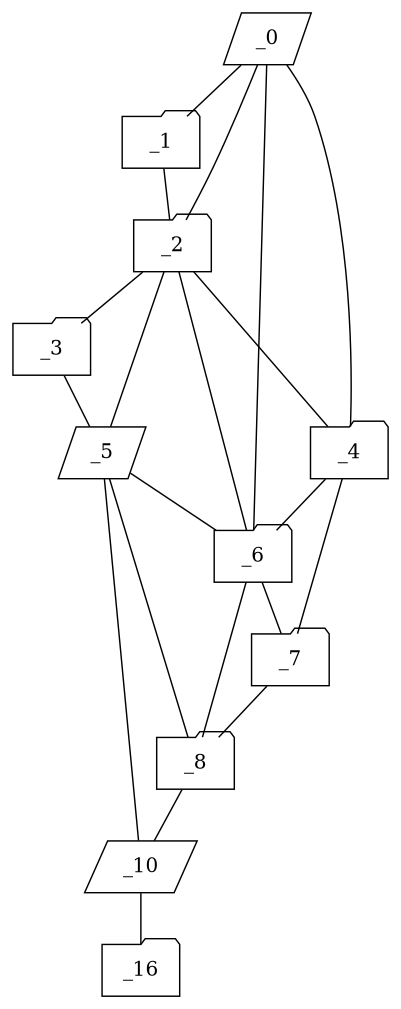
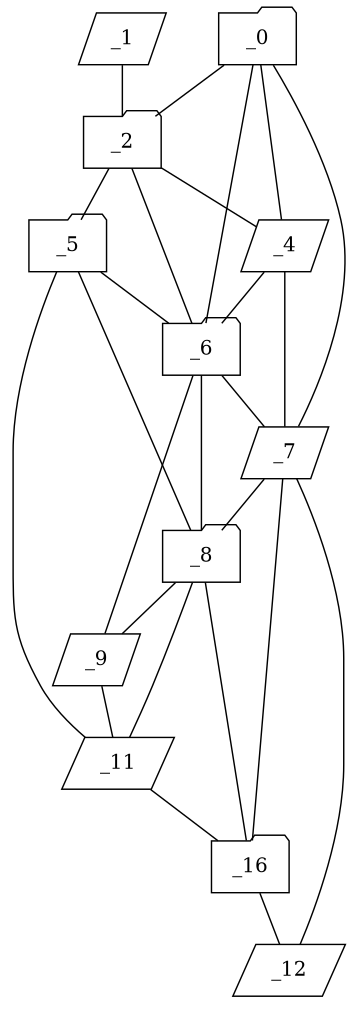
(267, 39) -> (257, 39)
(214, 91) -> (344, 242)
(161, 142) -> (122, 39)
(52, 349) -> none
(102, 453) -> (68, 246)
(349, 453) -> (285, 246)
none -> (96, 660)
none -> (268, 660)
(290, 660) -> (285, 453)
none -> (226, 712)
(141, 867) -> (118, 763)
none -> (289, 970)
